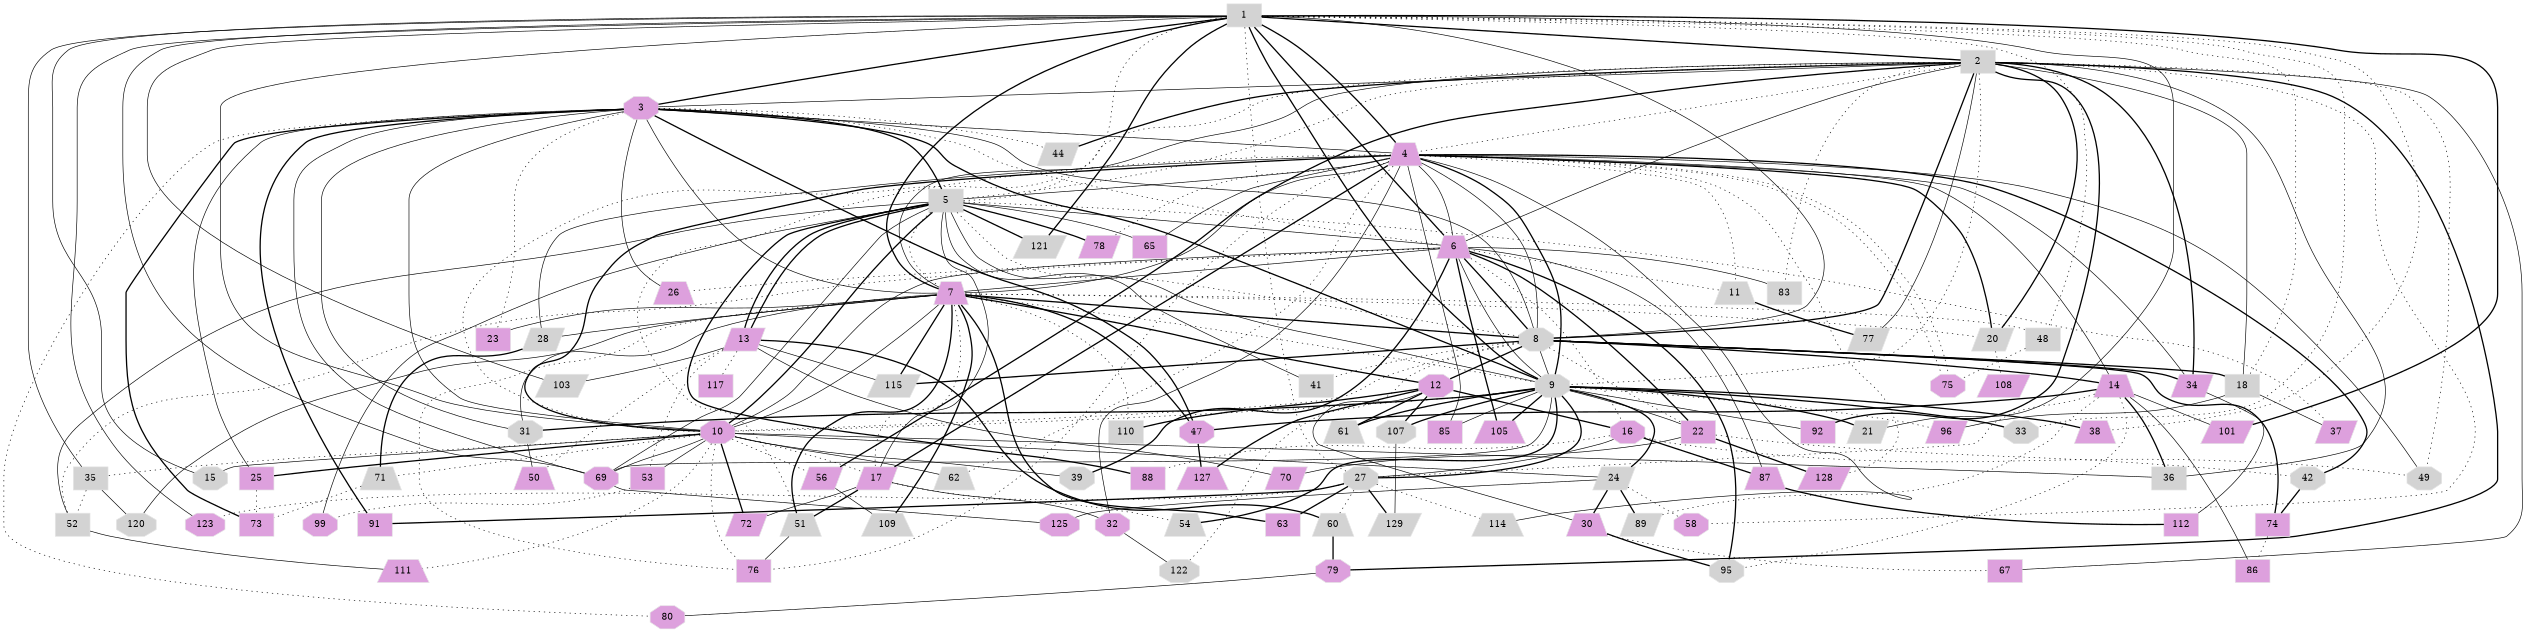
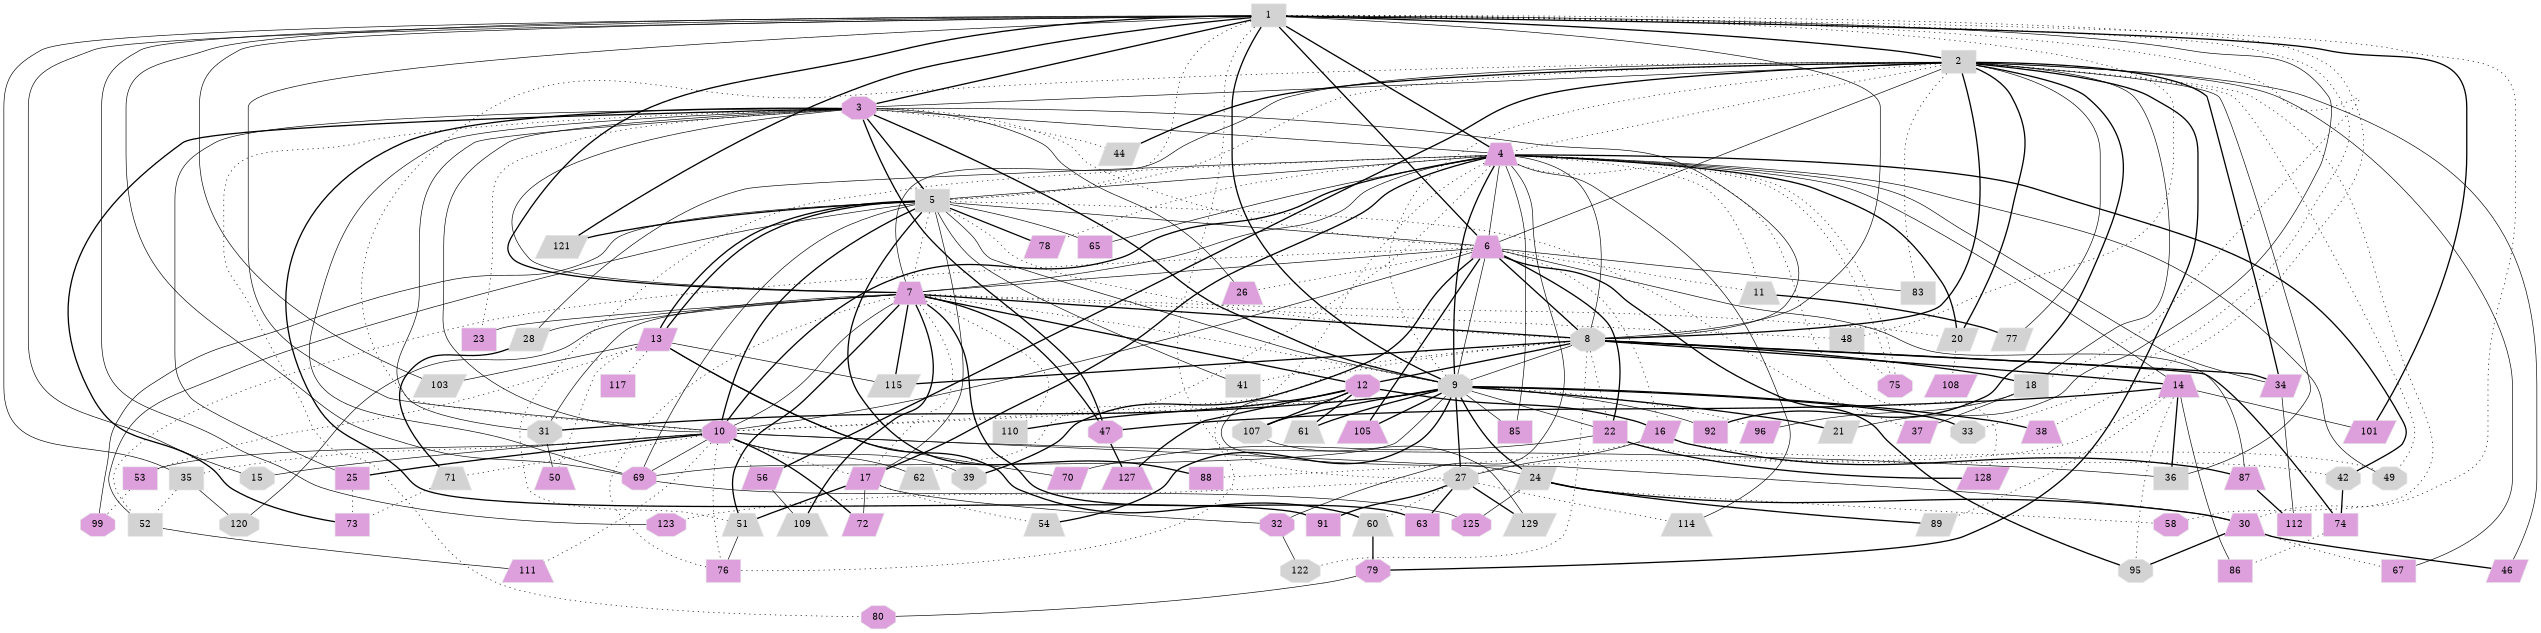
none -> (2257, 37)
(1628, 432) -> (1660, 432)
none -> (2507, 571)
